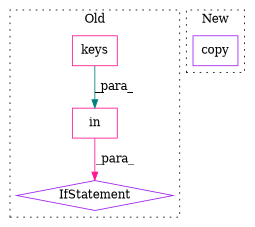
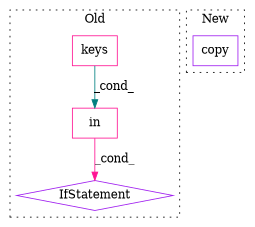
(114, 87) -> (114, 87)
(115, 159) -> (115, 159)
